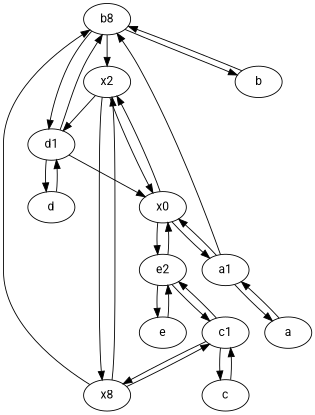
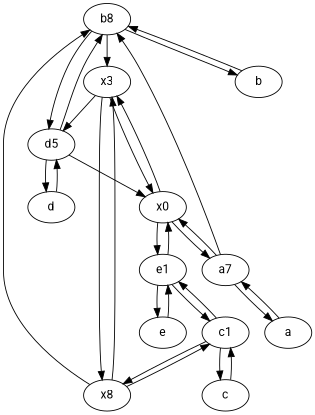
(107, 82) -> (107, 82)
(51, 145) -> (51, 145)
(163, 270) -> (163, 270)
(226, 270) -> (226, 270)
